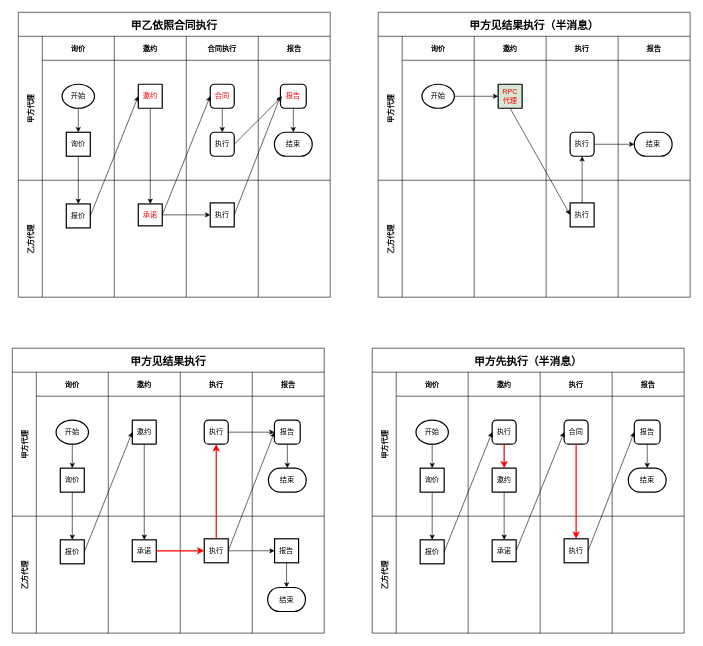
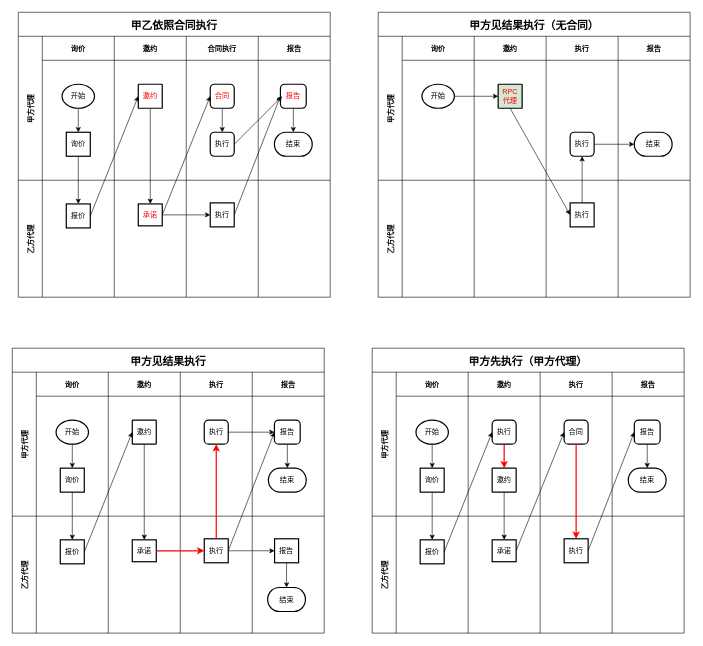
(534, 25) -> (534, 25)
(528, 361) -> (528, 361)
